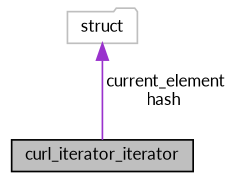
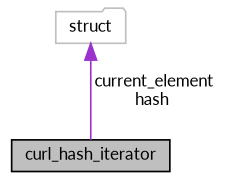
(102, 156) -> (91, 156)
